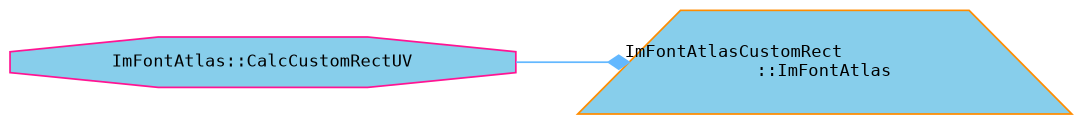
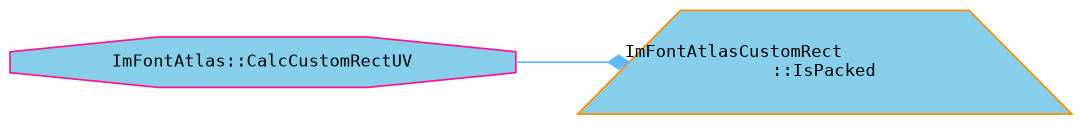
(825, 62) -> (825, 62)
